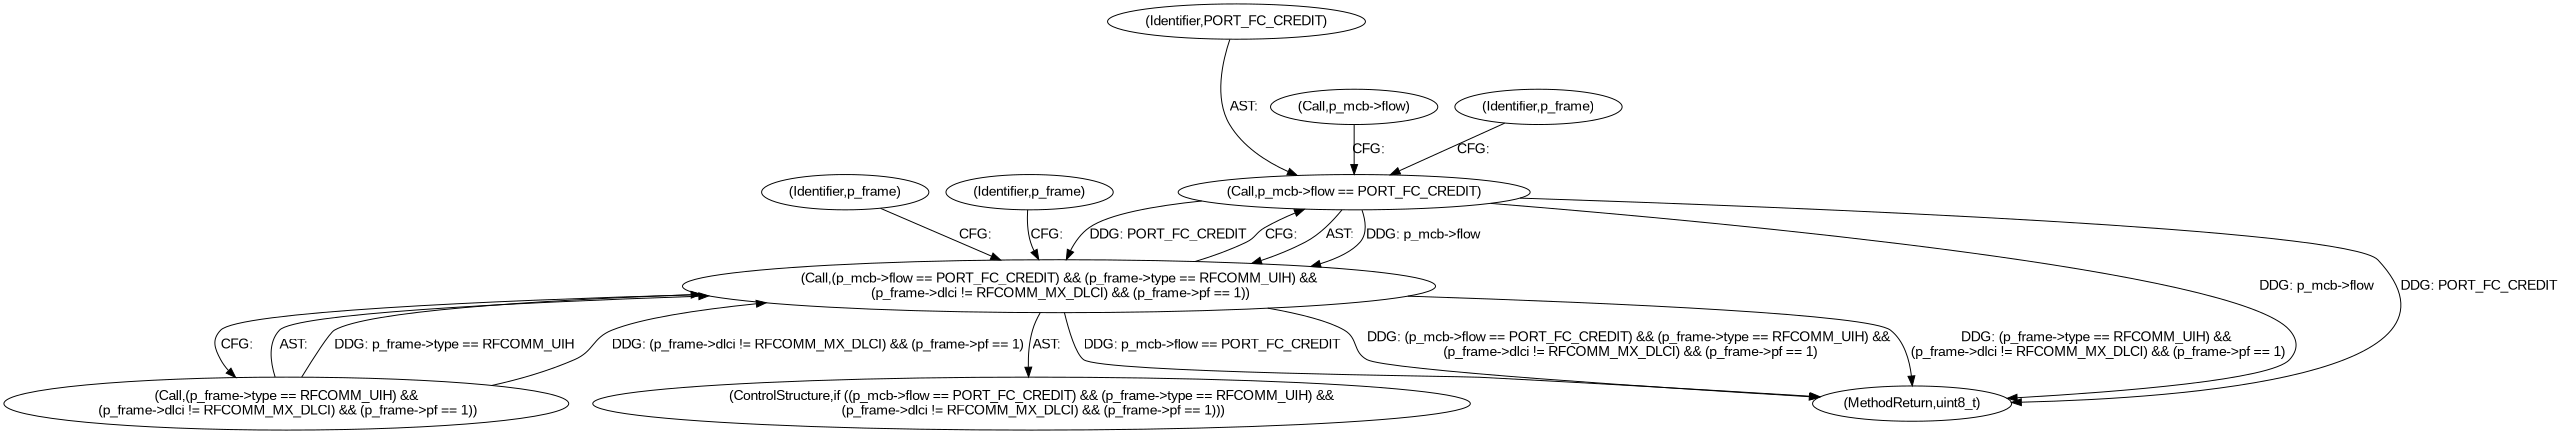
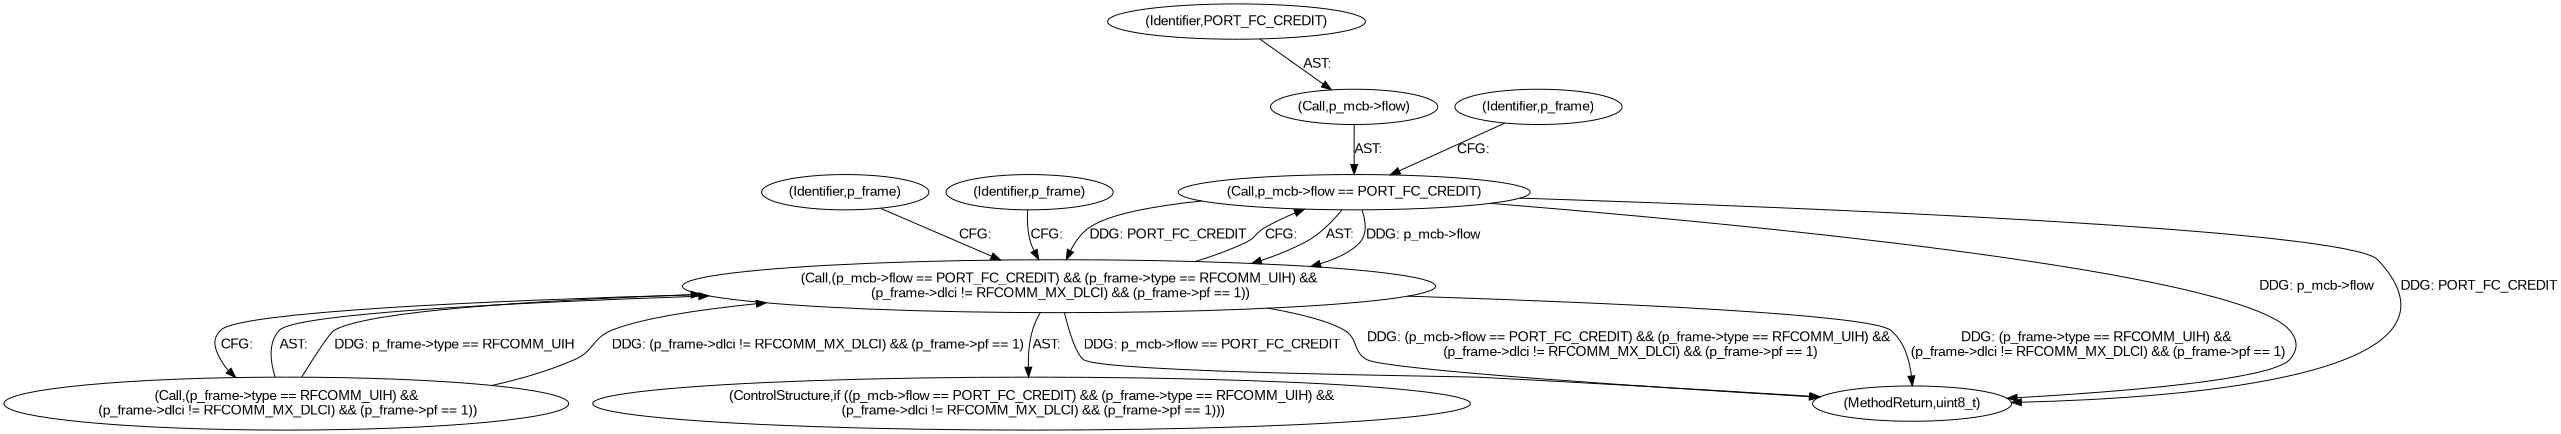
(1227, 119) -> (1291, 61)
(1370, 150) -> (1370, 150)
